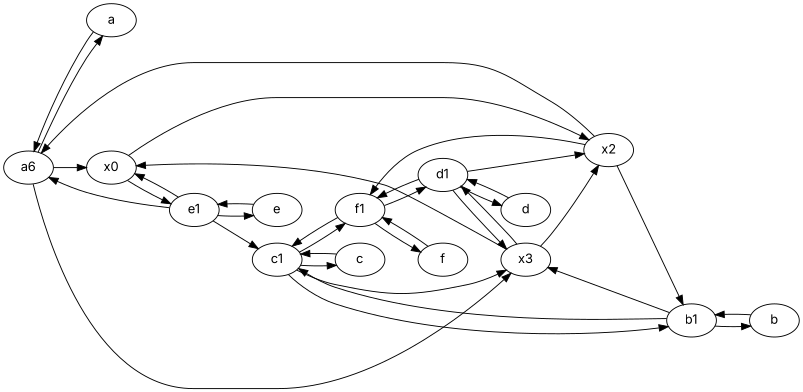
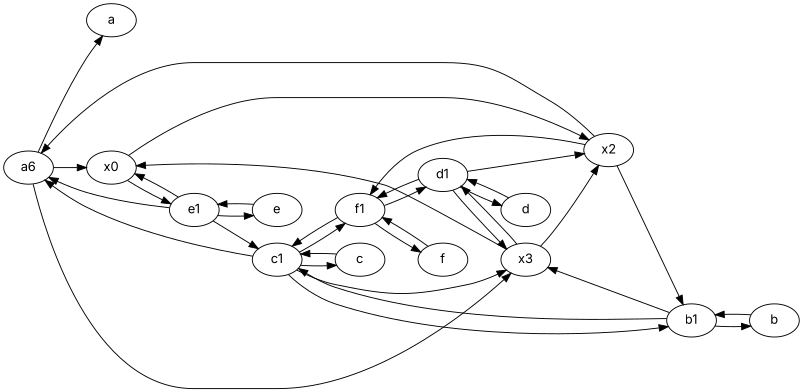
(62, 86) -> (149, 232)
